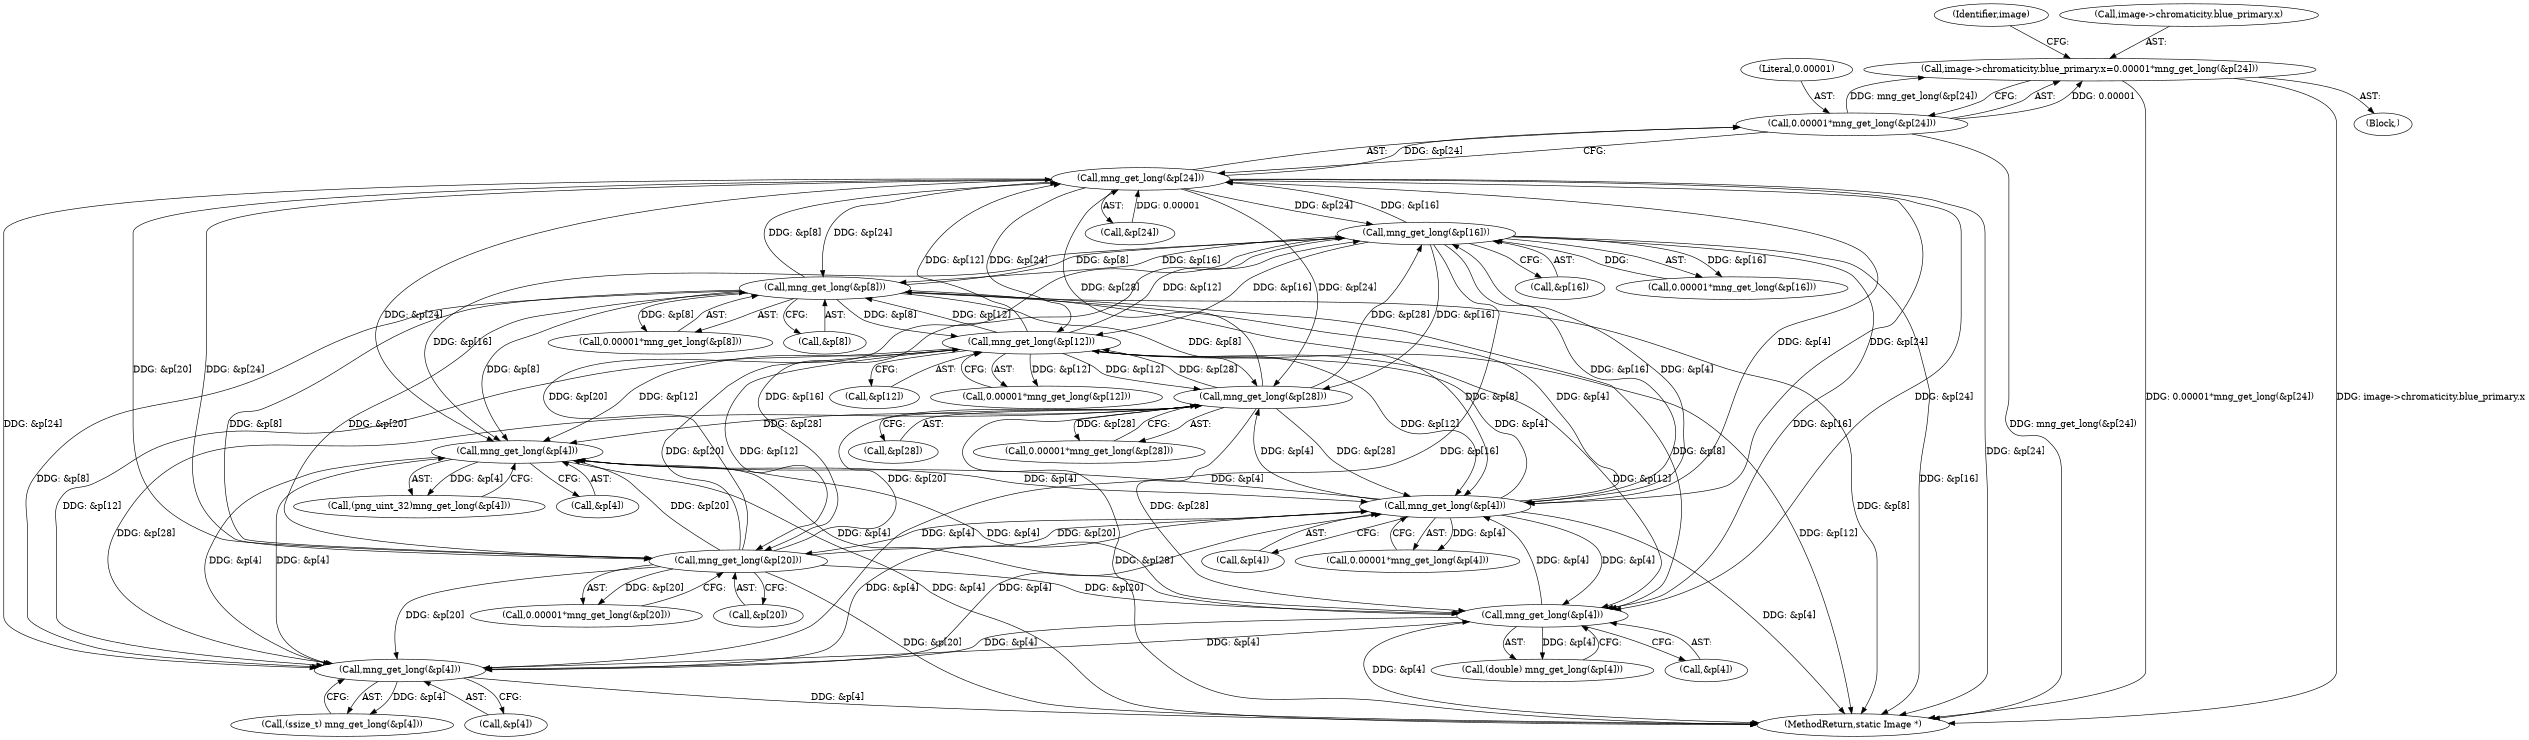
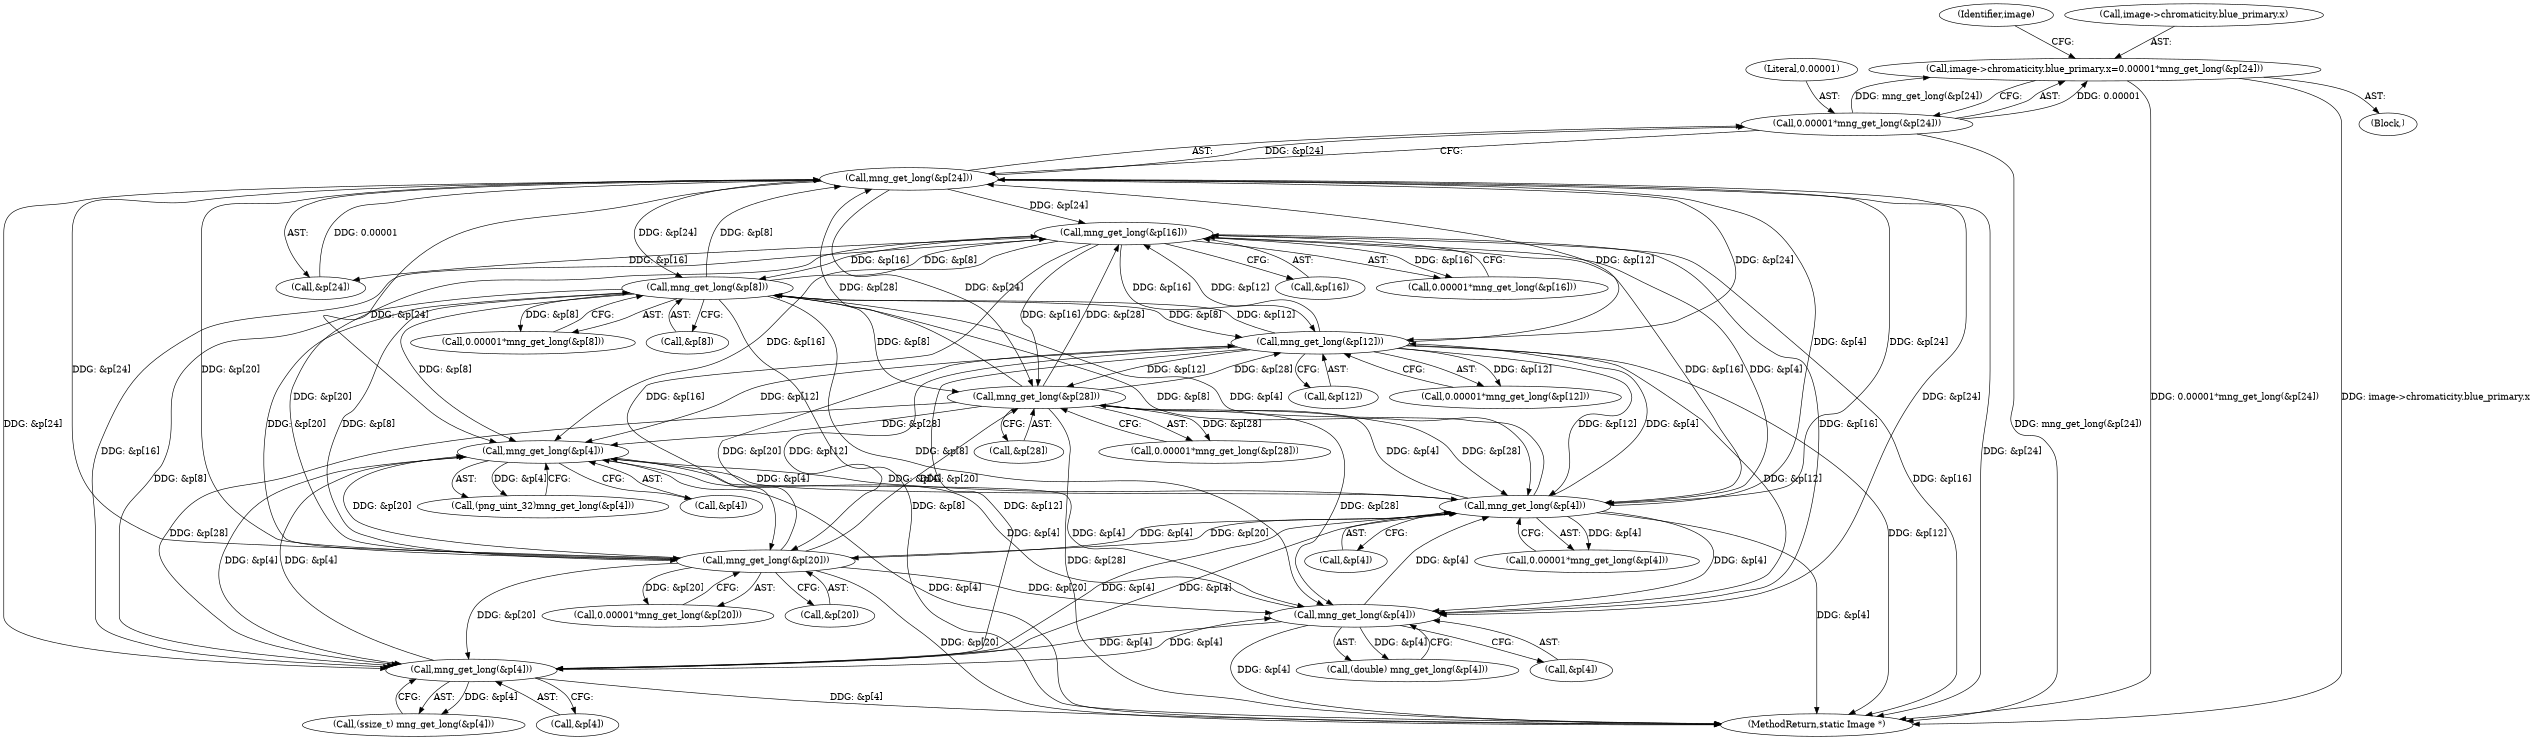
(1321, 194) -> (699, 253)
(1618, 261) -> (1496, 261)
(718, 315) -> (604, 315)
